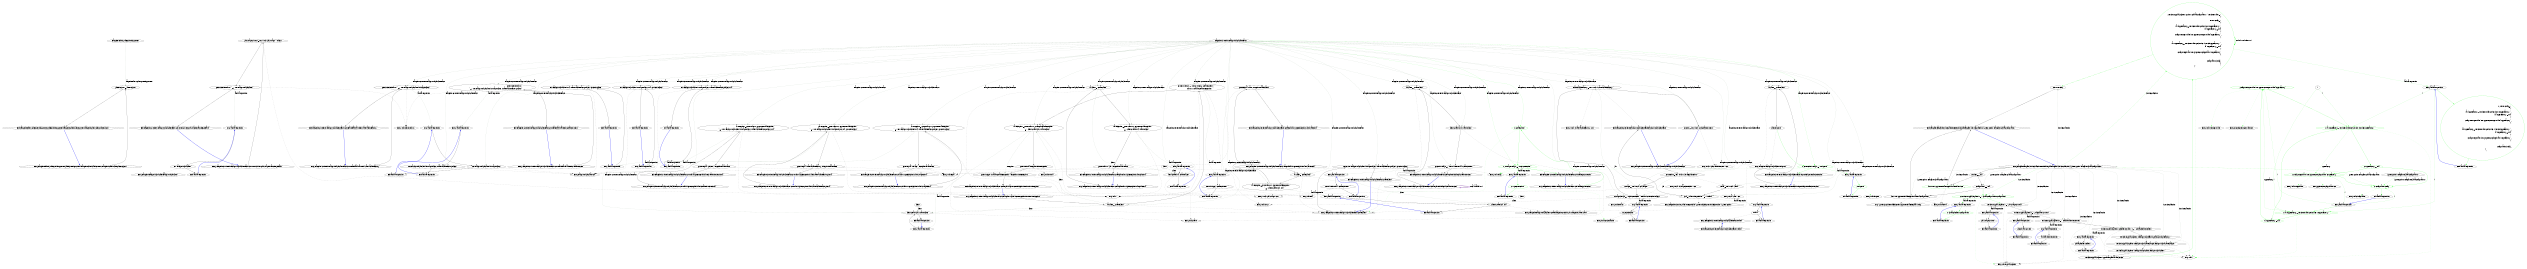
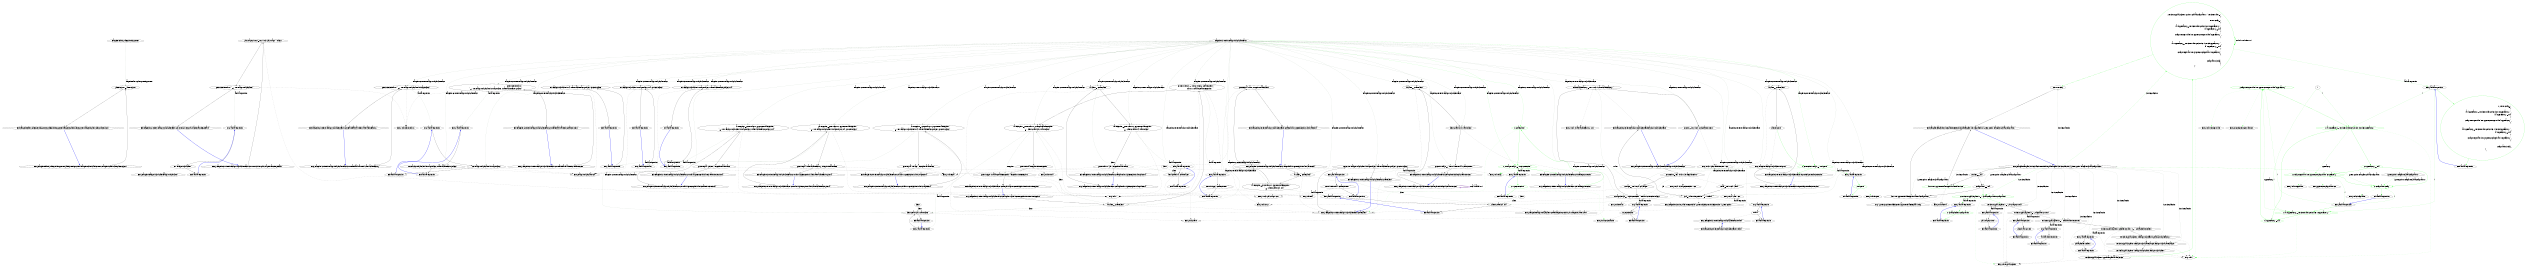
none -> (1674, 68)
(1616, 167) -> (1616, 167)
